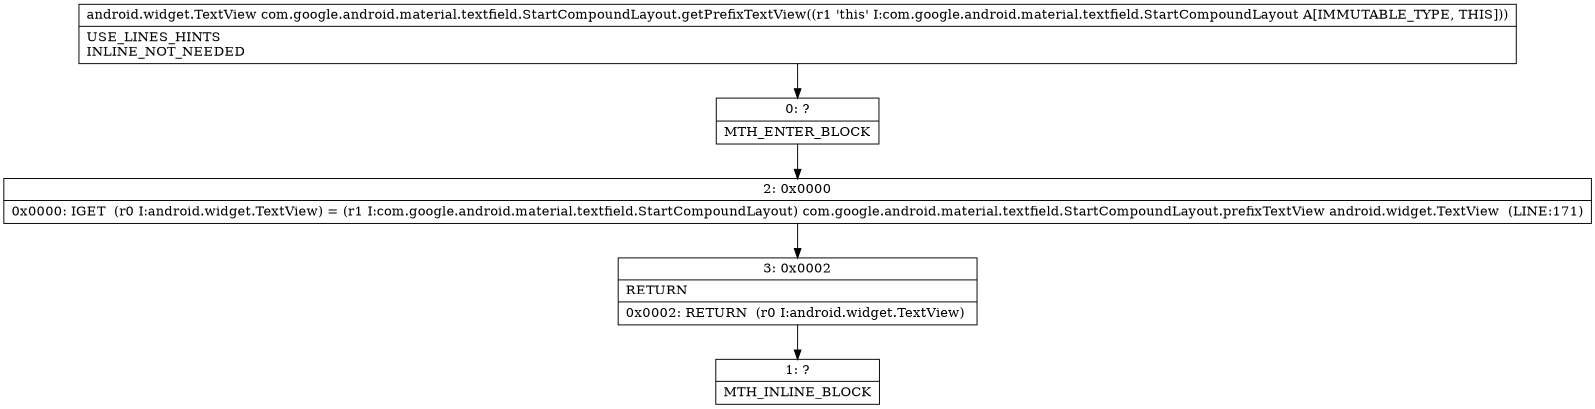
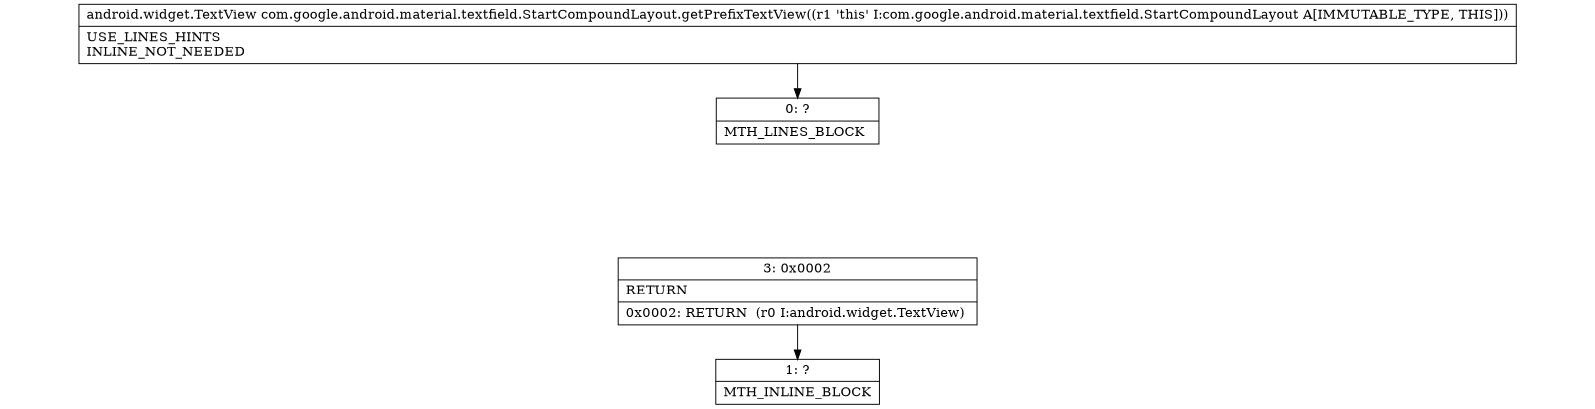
(798, 132) -> (795, 132)
(798, 201) -> none
